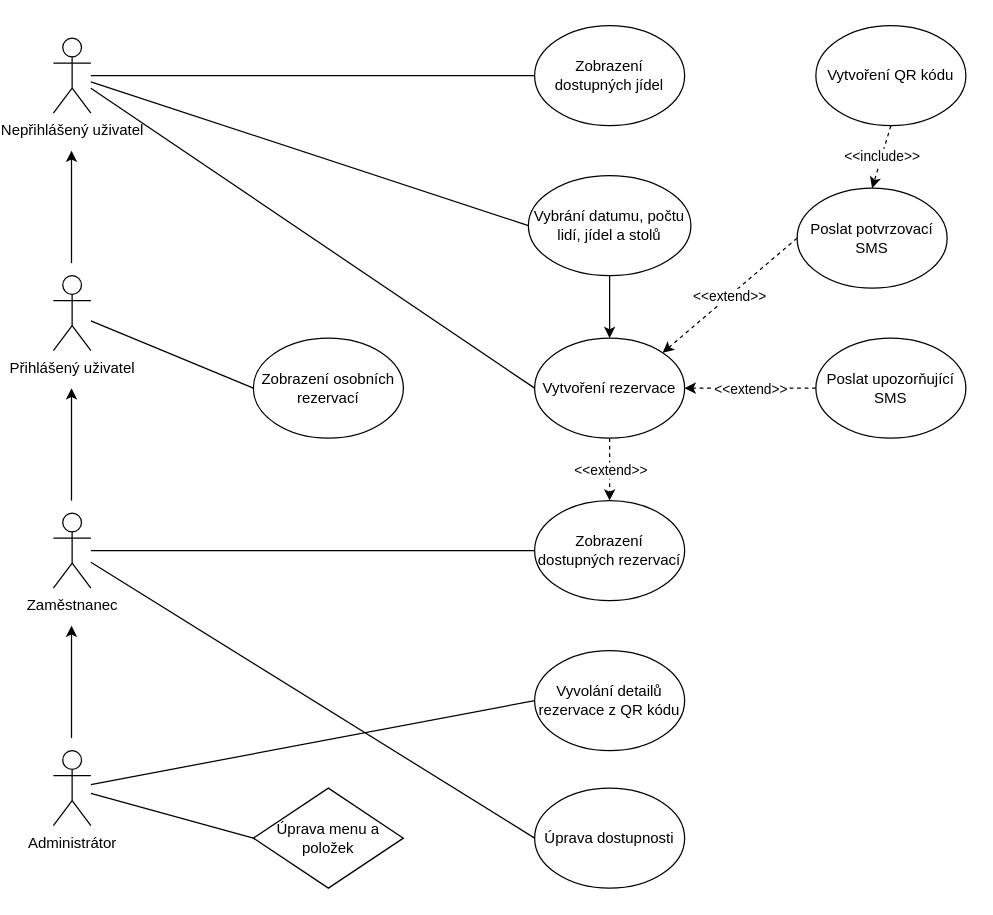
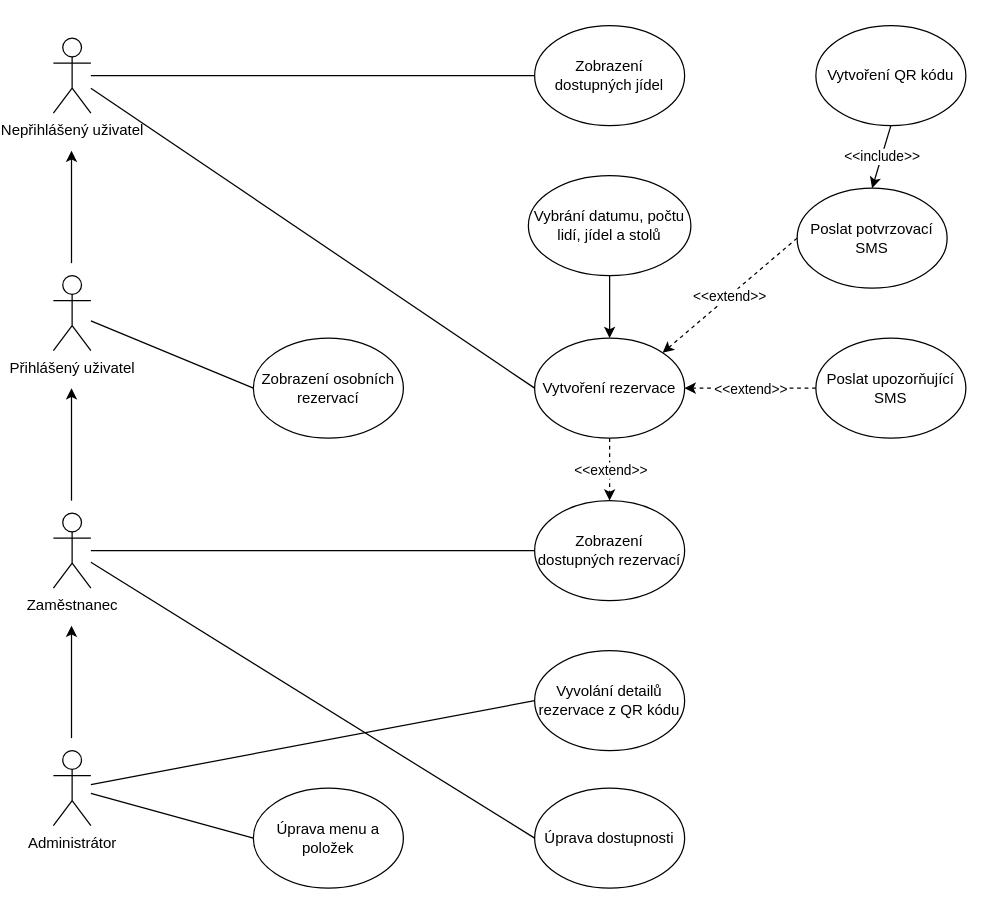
(887, 137) -> (887, 137)
(309, 154) -> none
(328, 838) -> (328, 838)
